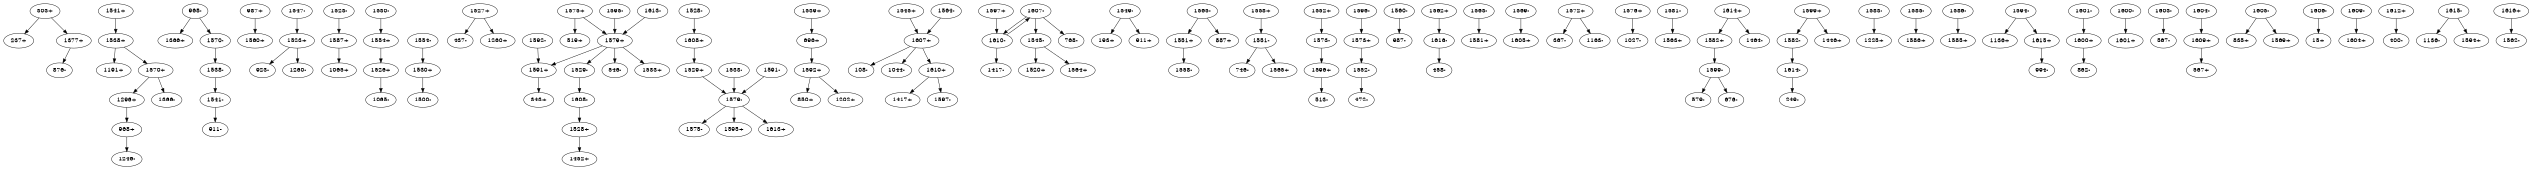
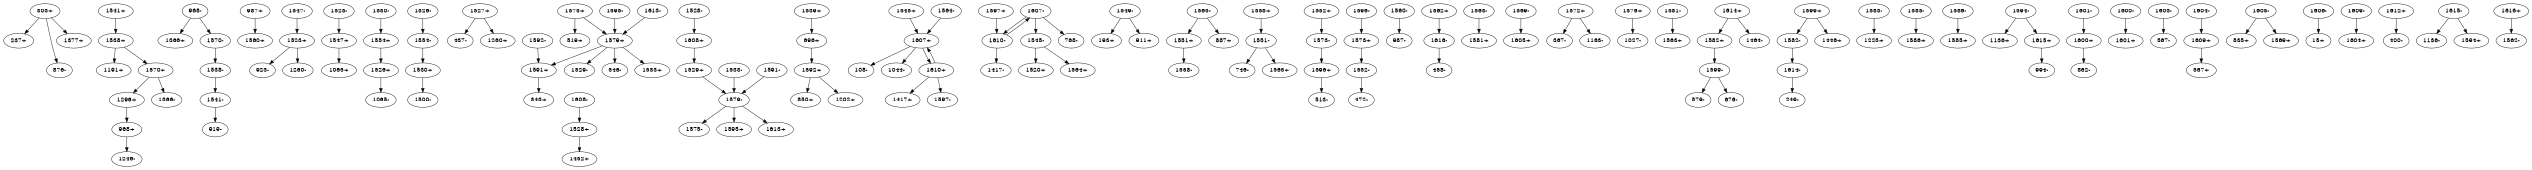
none -> (423, 11)
(339, 41) -> (339, 41)
(68, 54) -> (51, 39)
none -> (932, 57)
(579, 83) -> none
(215, 130) -> (215, 130)
